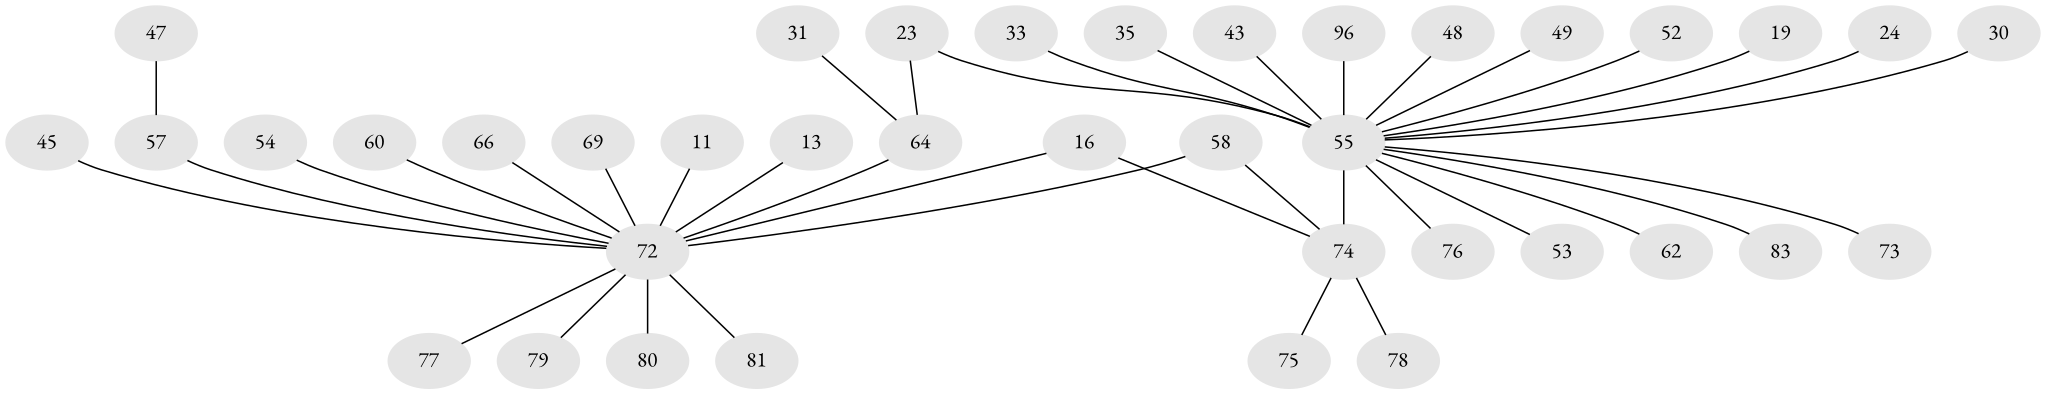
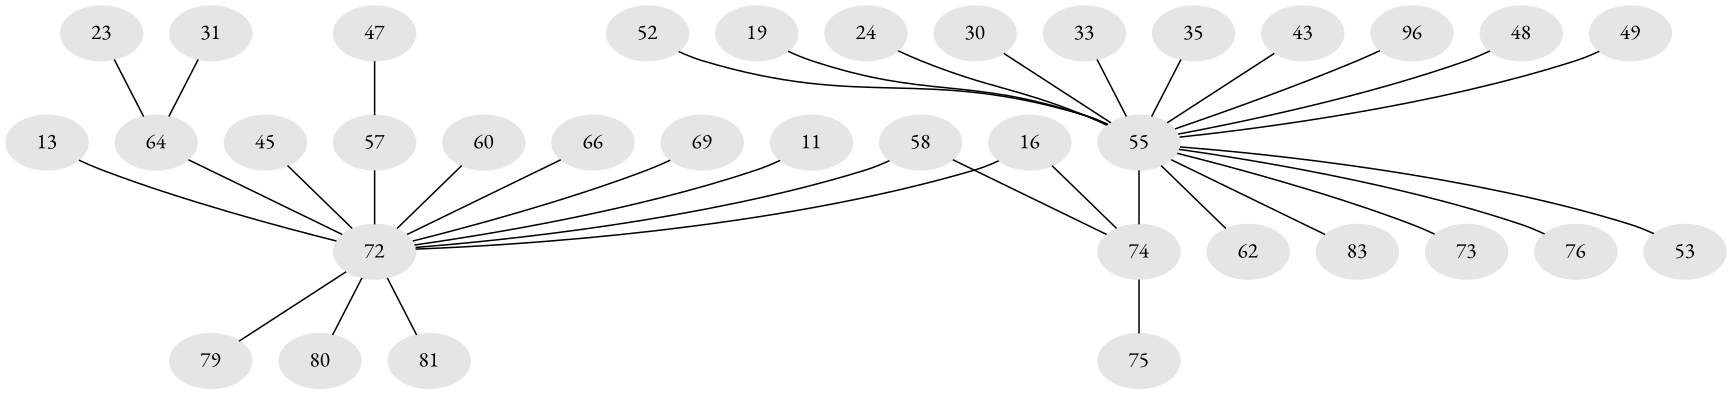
(1124, 90) -> none
(265, 143) -> none
(429, 361) -> none
(1398, 361) -> none
